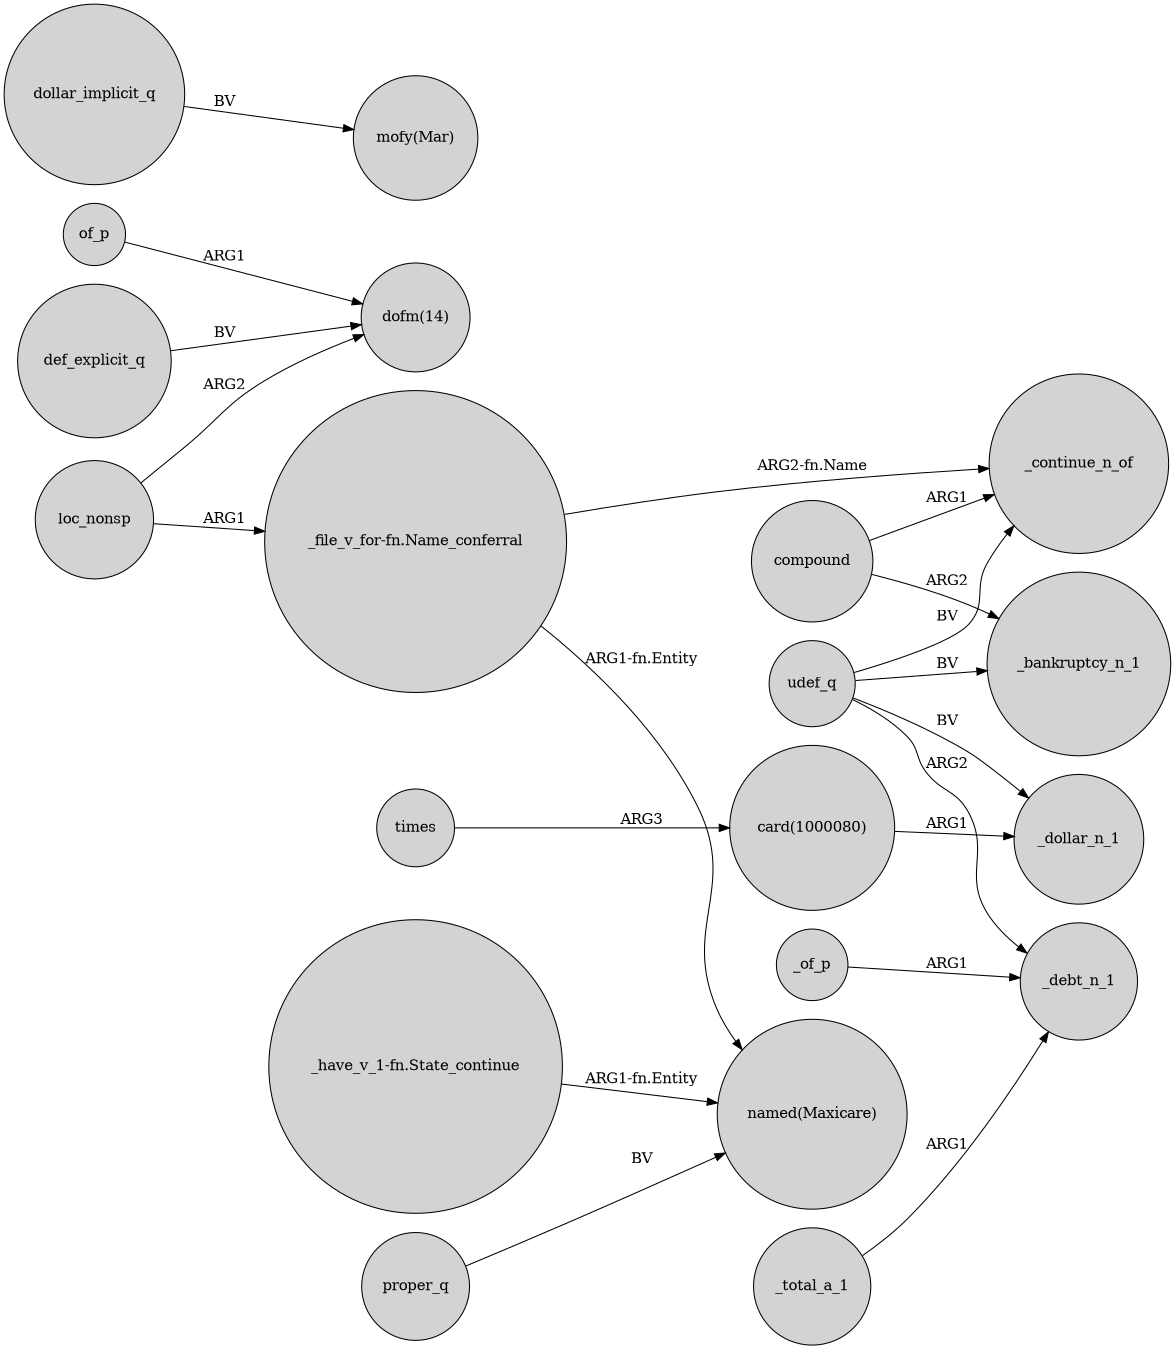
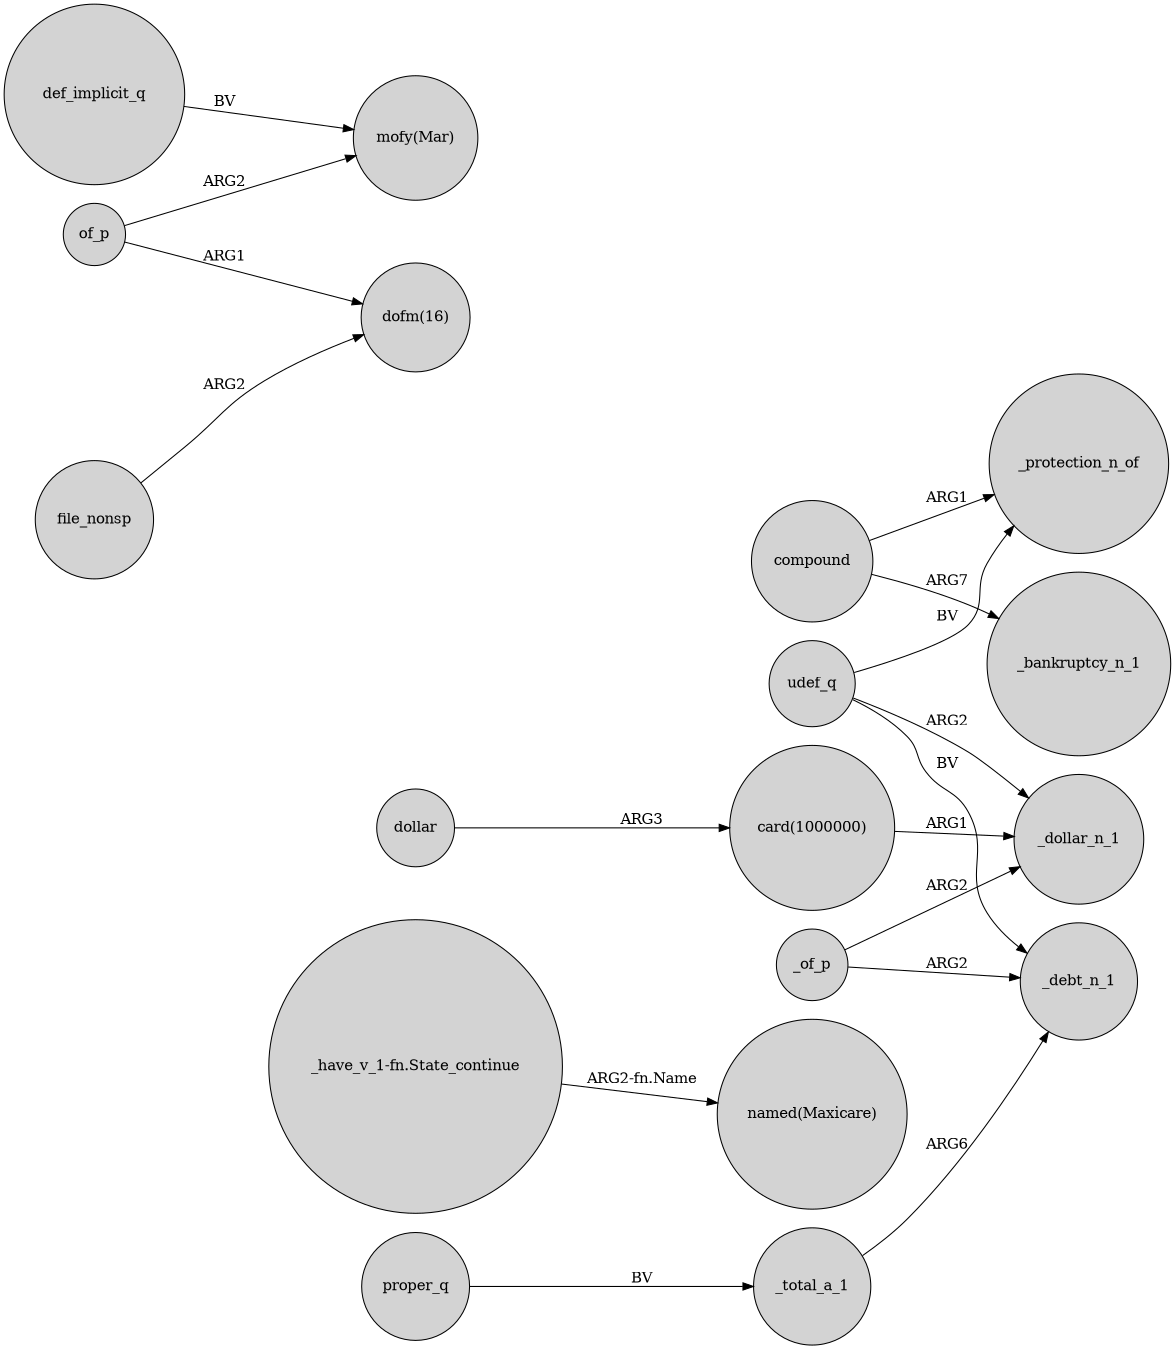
(94, 94) -> (94, 94)
none -> (235, 192)
(416, 317) -> (416, 317)
(94, 361) -> none
(1079, 464) -> (1079, 464)
(94, 520) -> (94, 520)
(416, 542) -> none
(947, 581) -> (947, 581)
(916, 676) -> none
(947, 722) -> (947, 722)
(947, 764) -> (947, 764)
(416, 828) -> (416, 828)
(812, 828) -> (812, 828)
none -> (928, 911)
(947, 964) -> (947, 964)
(642, 1079) -> (642, 1079)
(947, 1145) -> (947, 1145)
(591, 1212) -> (606, 1286)
